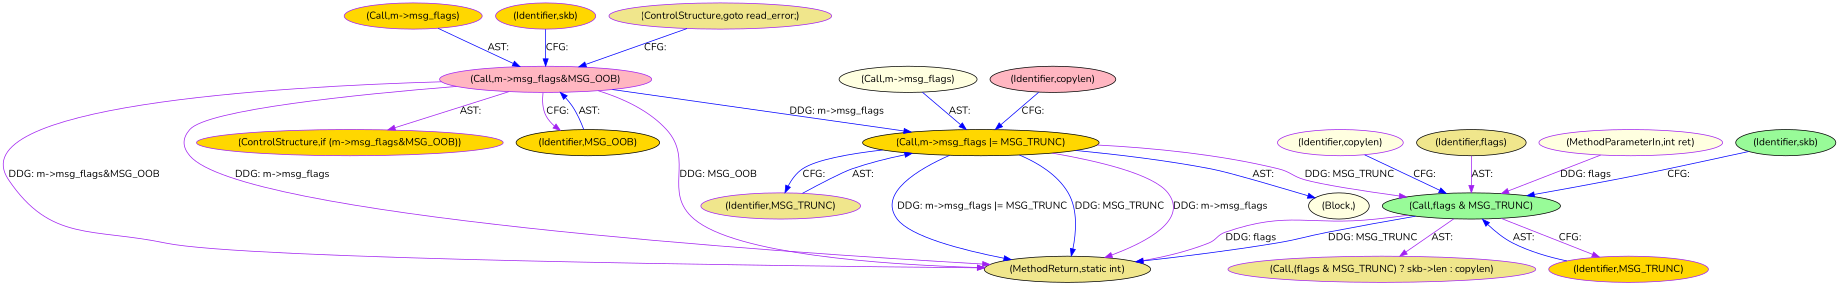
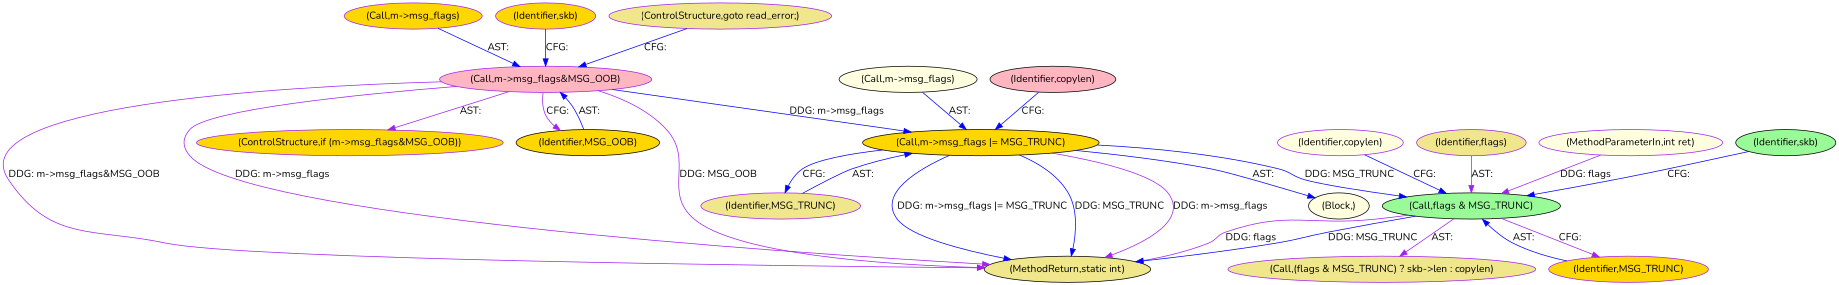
(1471, 143) -> (1471, 143)
(1250, 163) -> (1250, 163)
